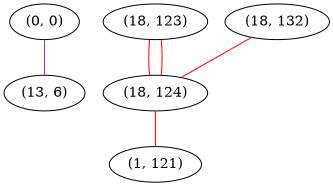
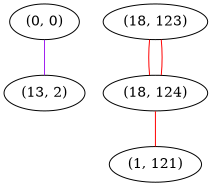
(277, 22) -> none
(45, 93) -> (45, 93)
